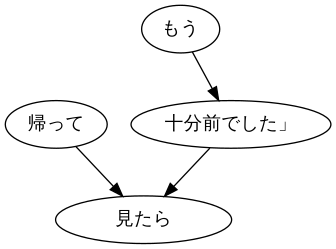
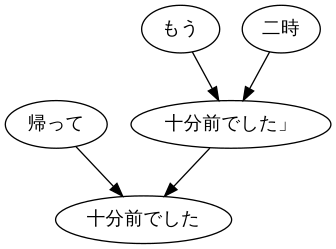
none -> (281, 29)
(144, 220) -> (144, 220)
